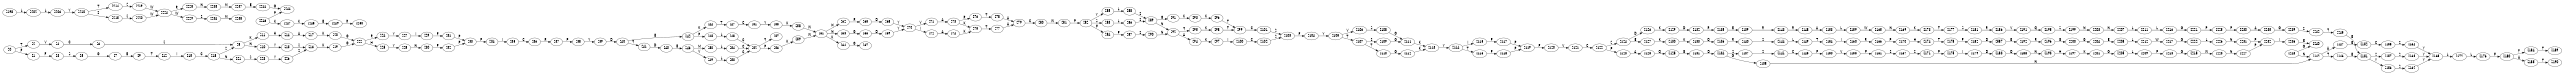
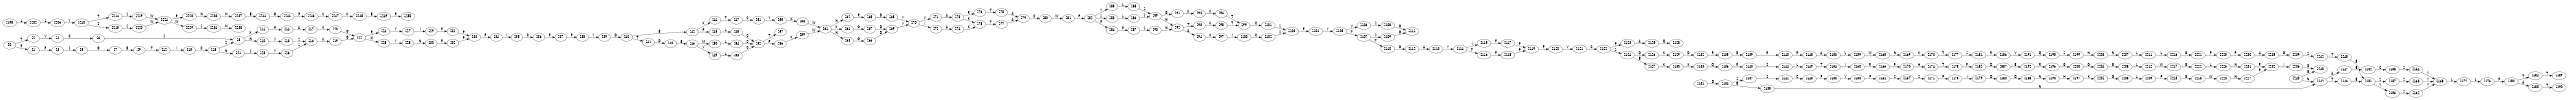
(274, 16) -> (298, 16)
none -> (880, 29)
(1419, 45) -> none
(1420, 49) -> (1424, 48)
(1683, 54) -> none
